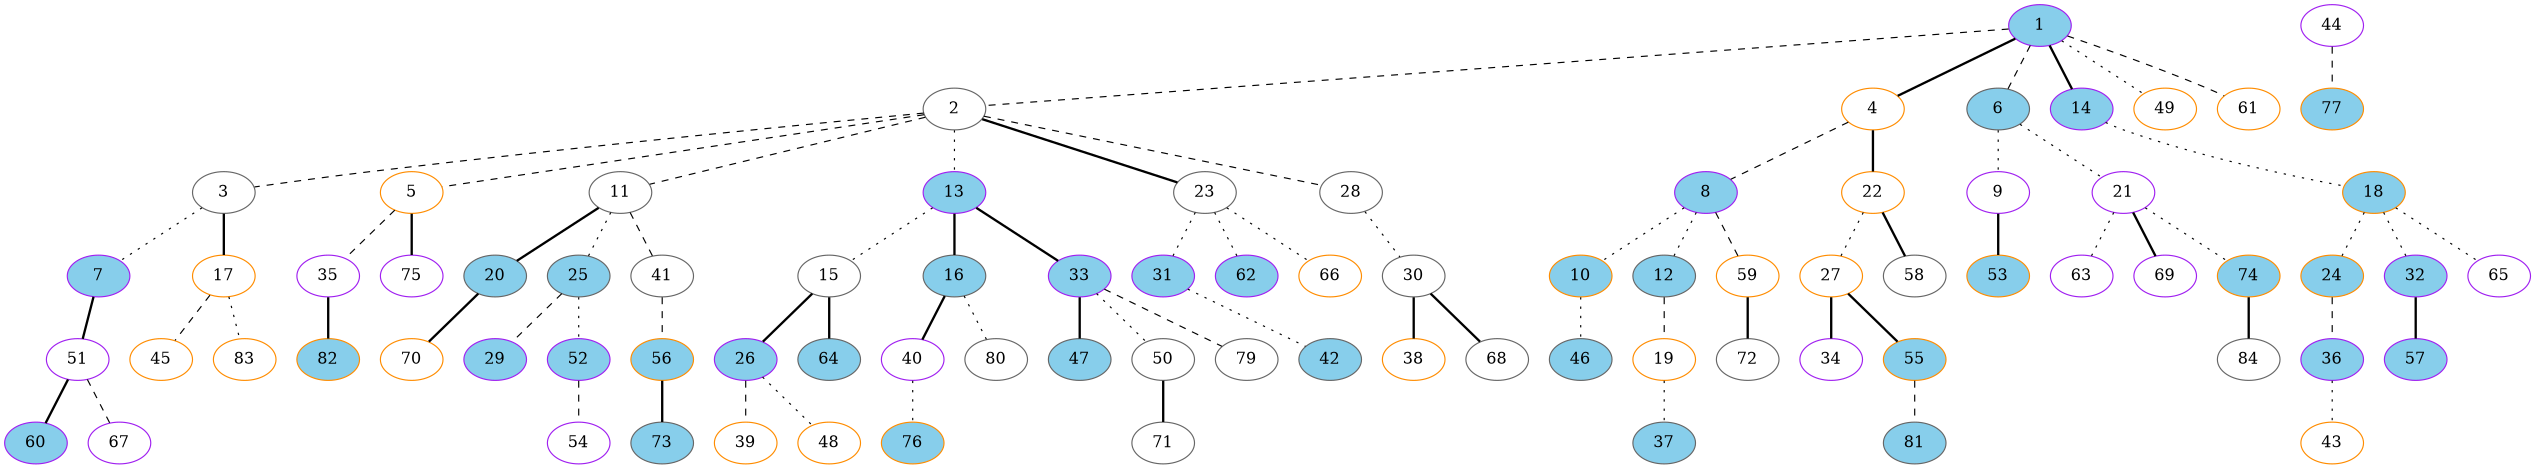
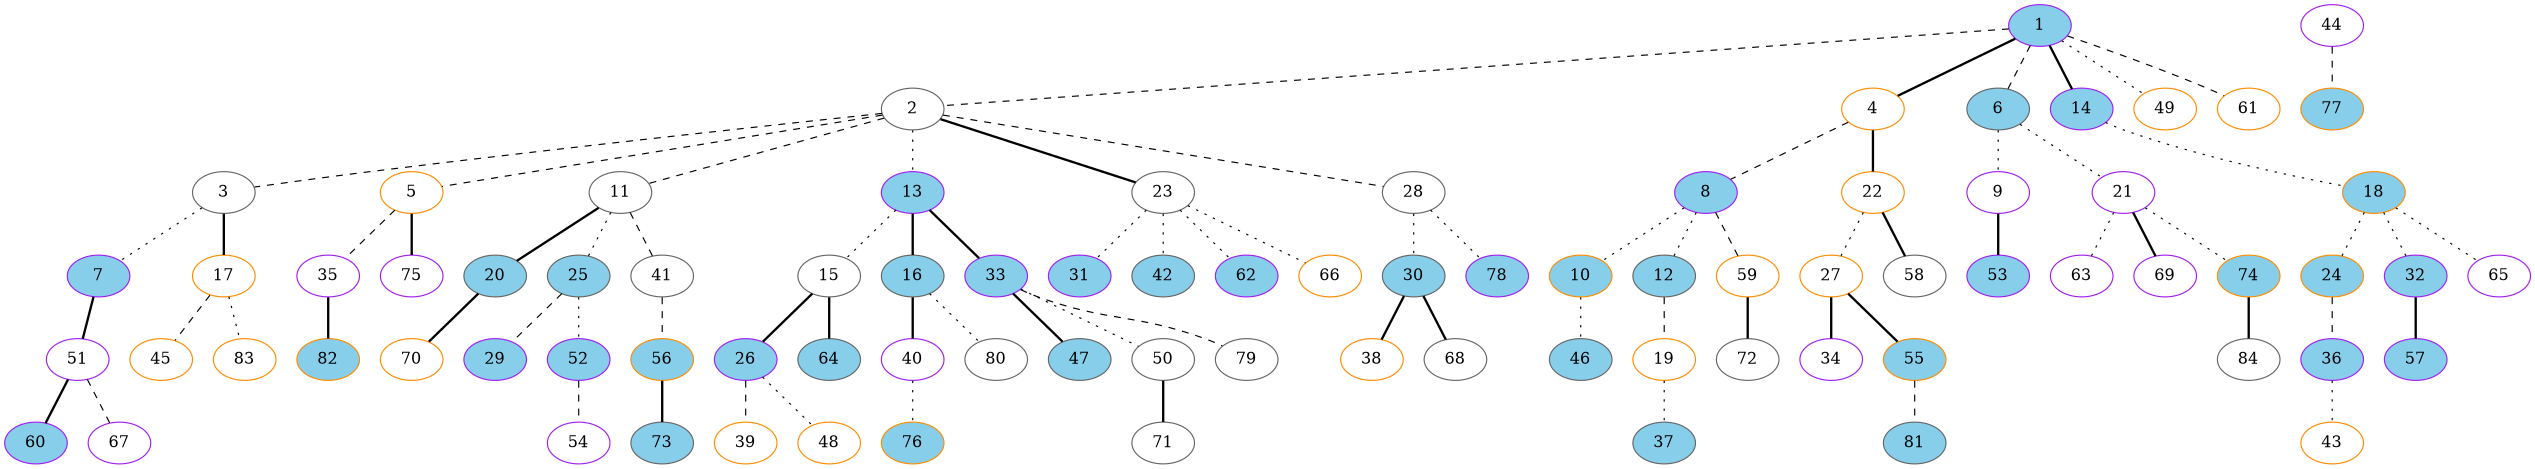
(1414, 276) -> (1414, 276)
none -> (1497, 276)
(1998, 276) -> (1998, 276)
(1247, 318) -> (1163, 234)
